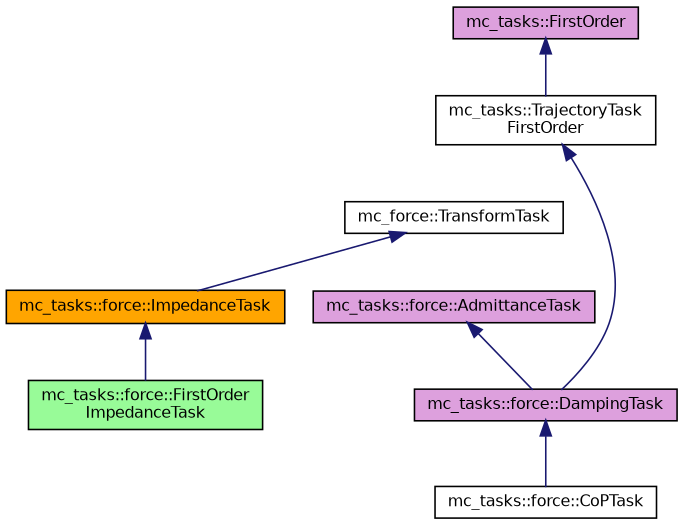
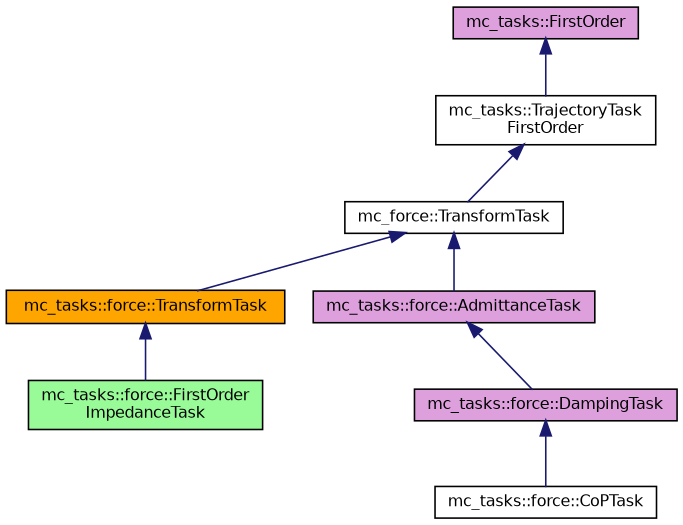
none -> (454, 270)
(615, 278) -> (490, 179)
(146, 307) -> (146, 307)
